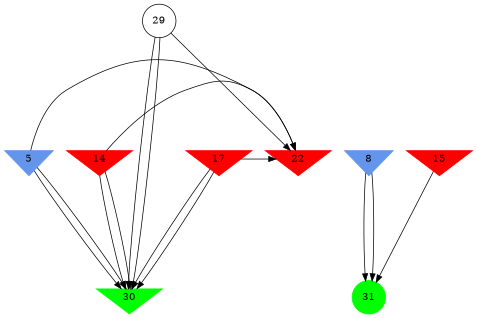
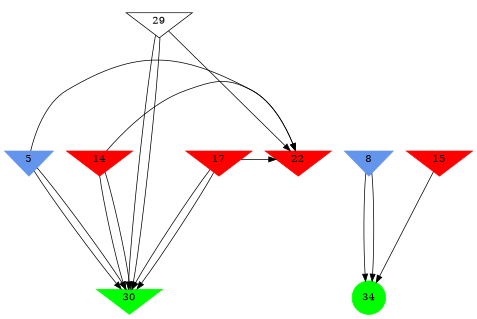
(159, 21) -> (159, 21)
(369, 297) -> (369, 298)
